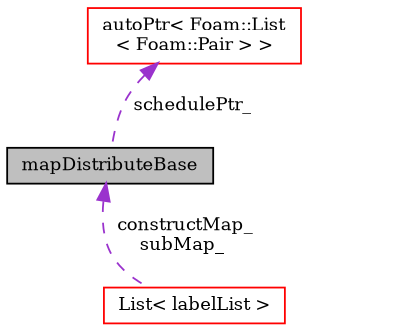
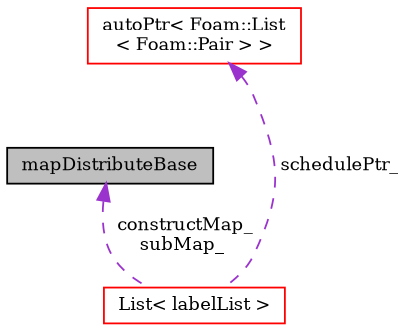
(122, 109) -> (275, 187)
